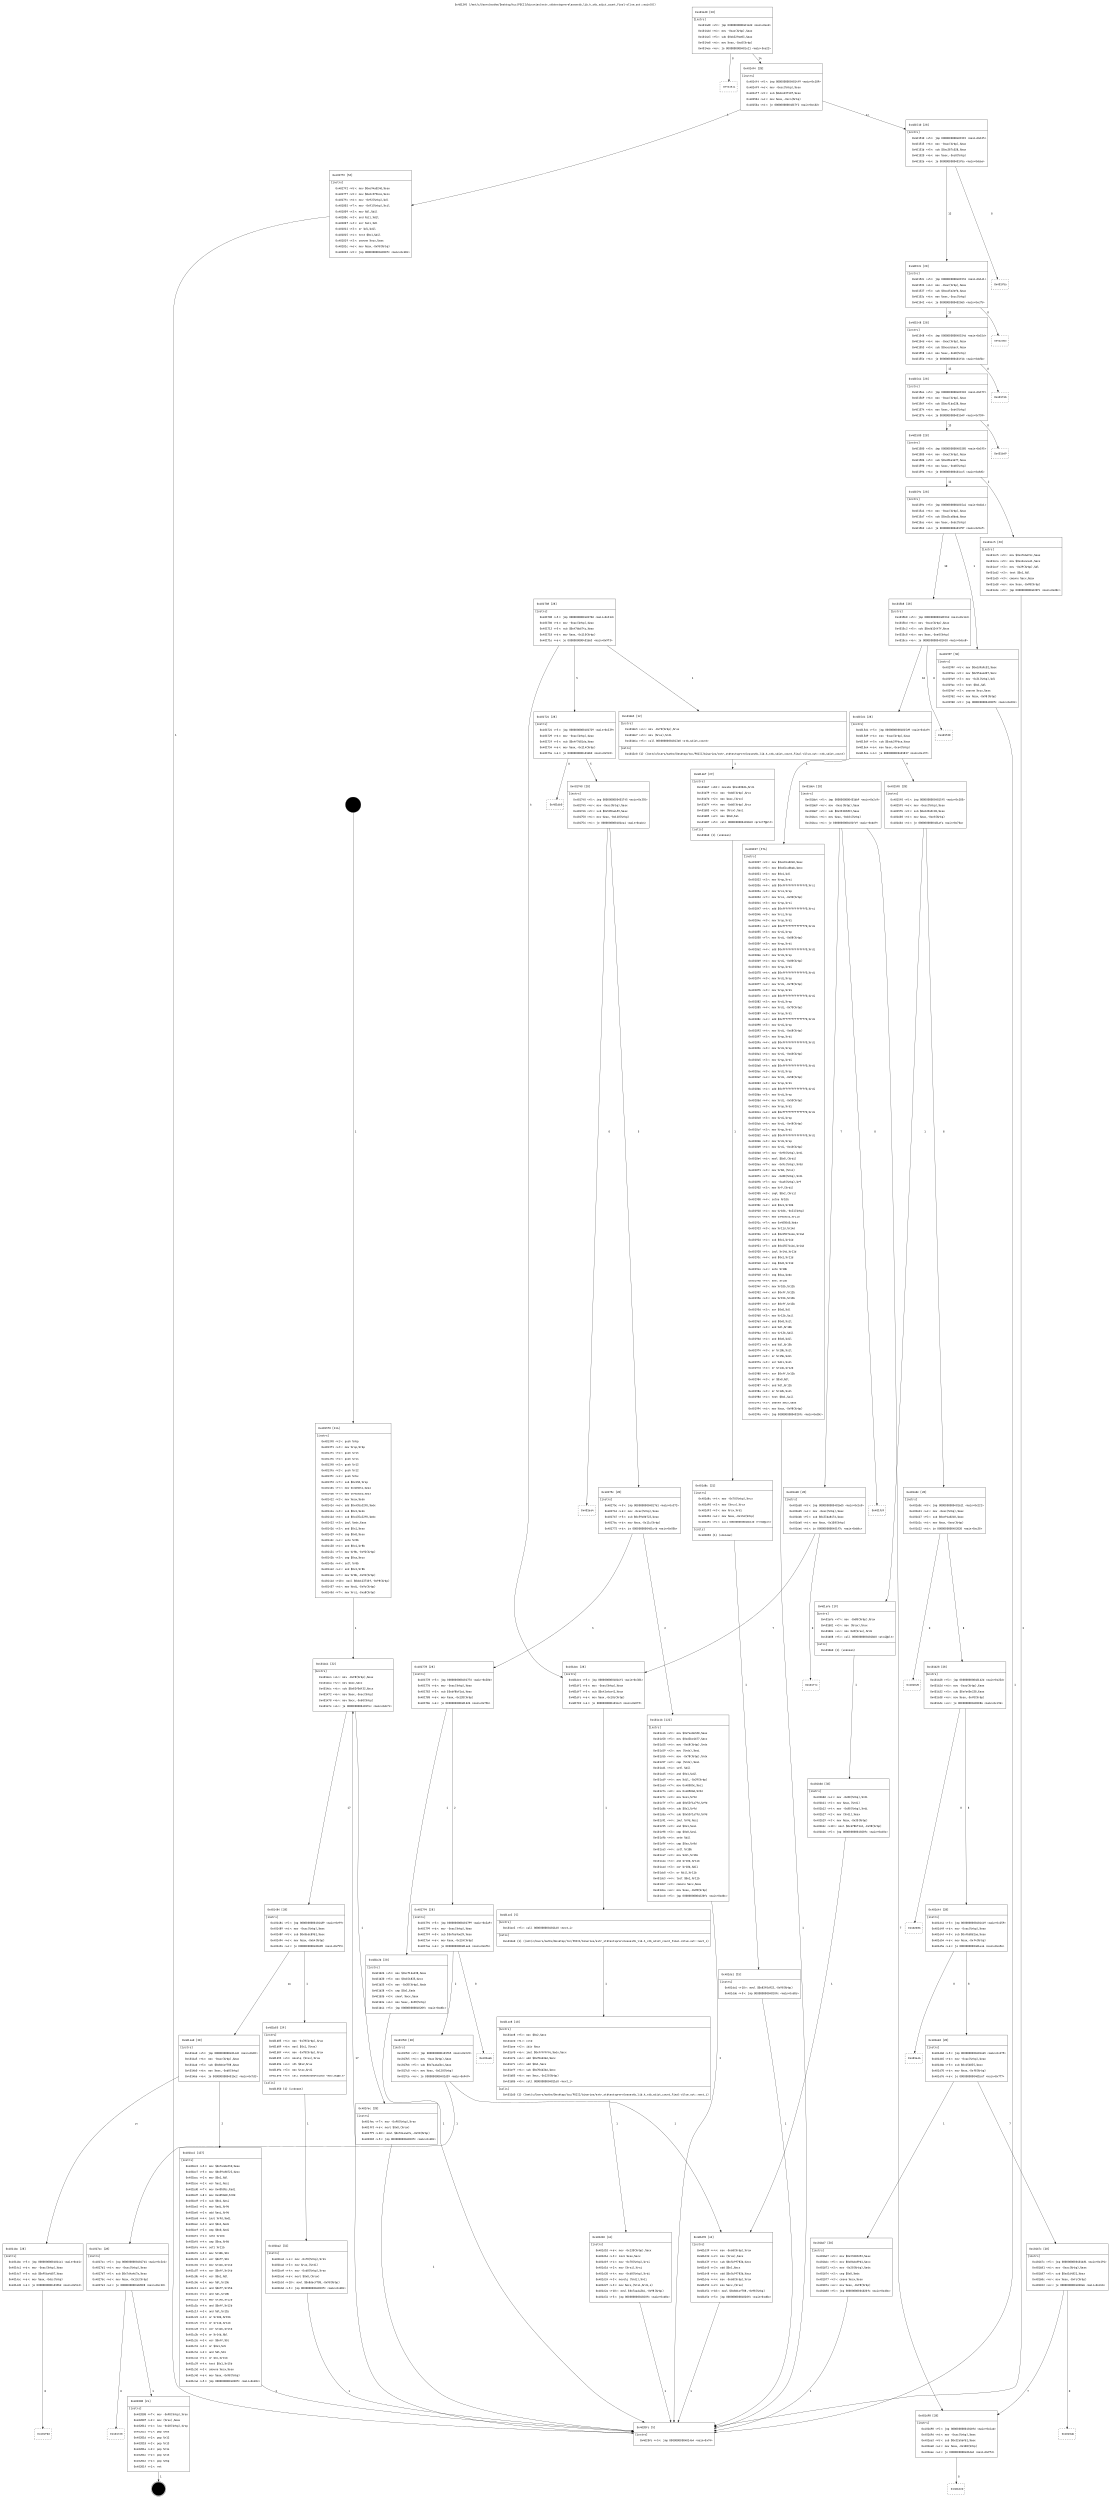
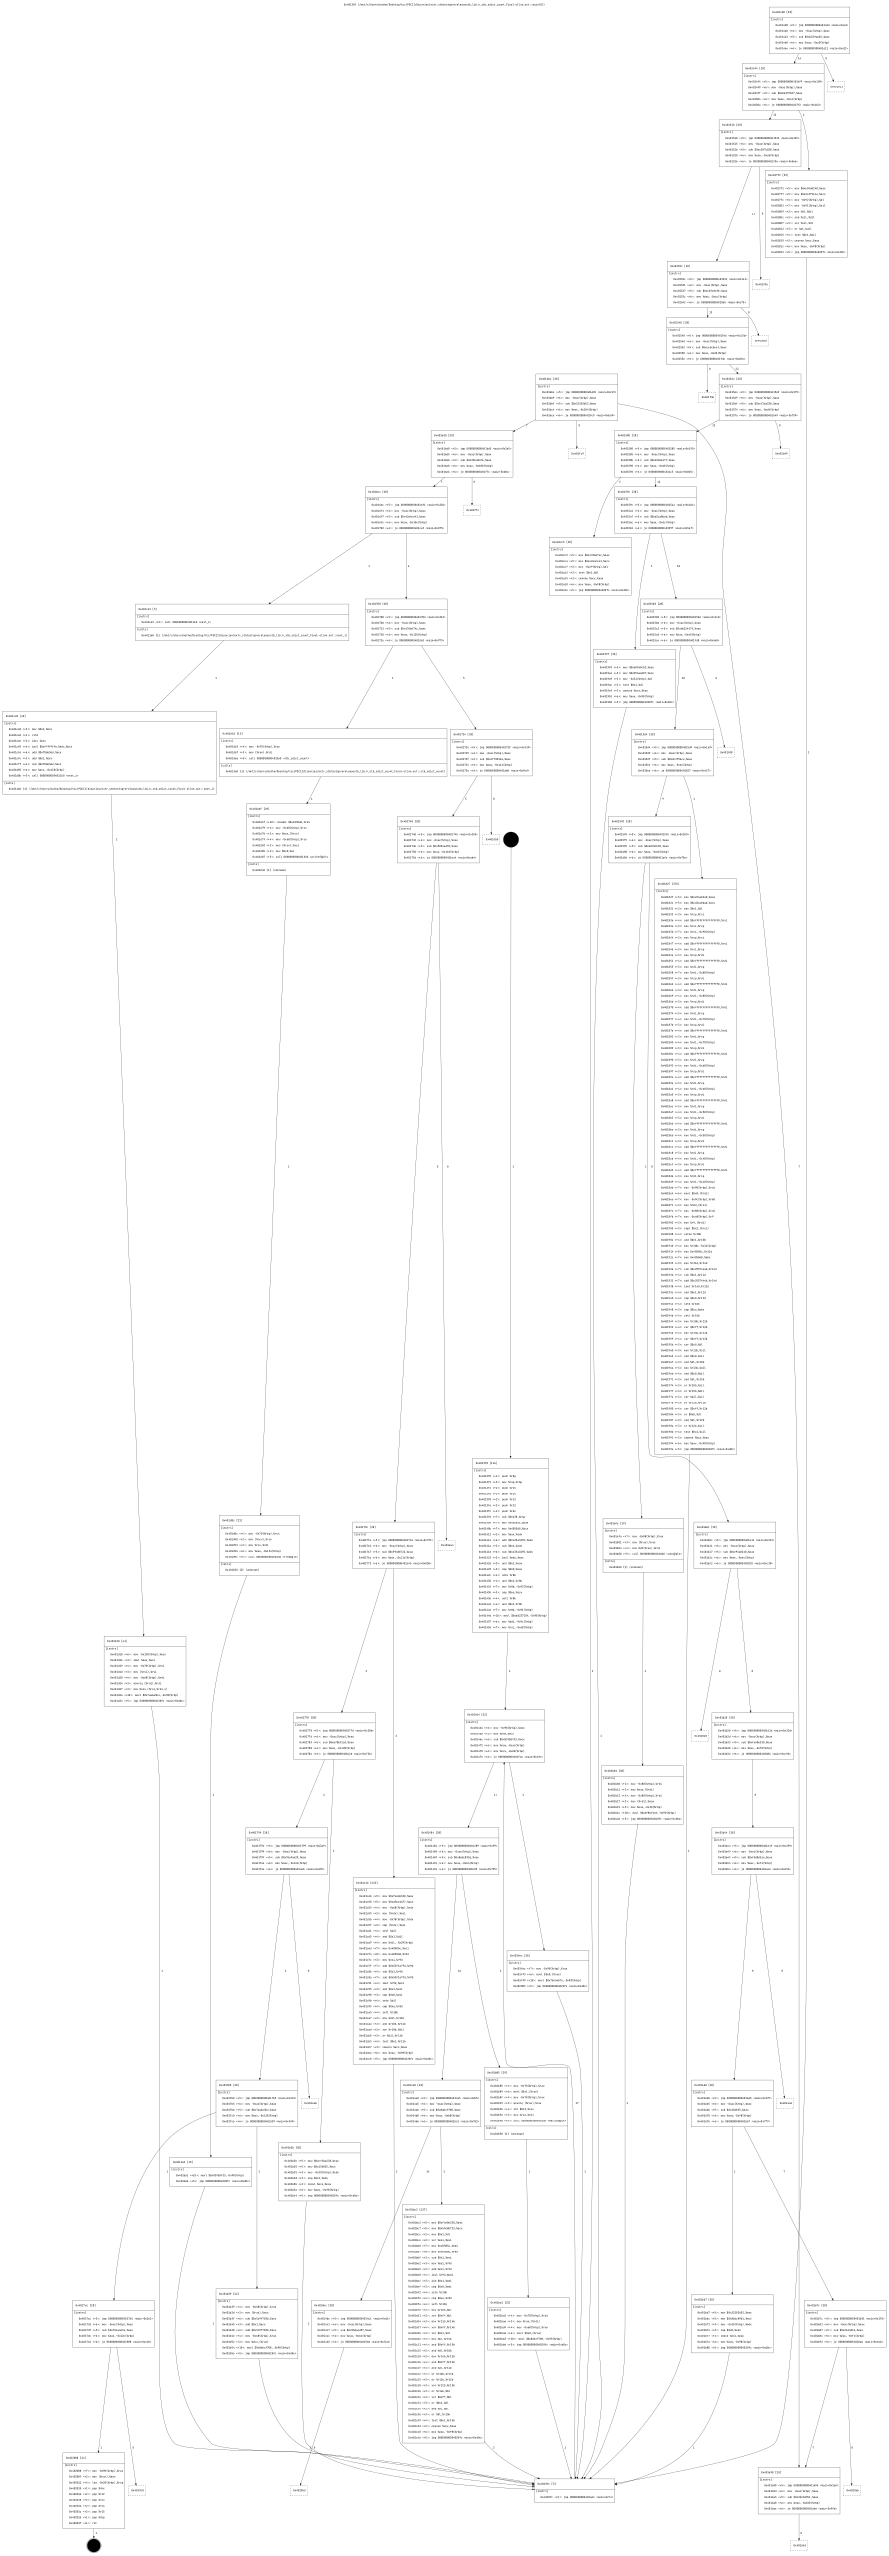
(528, 1169) -> (406, 565)
(914, 1928) -> none
(814, 2038) -> (625, 2154)
